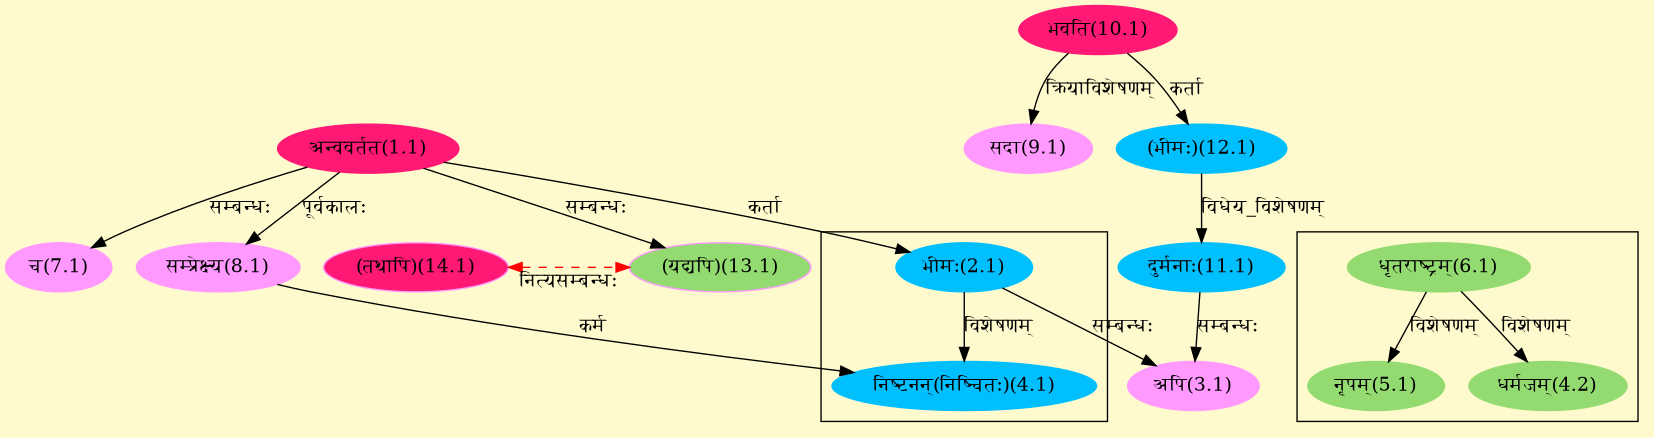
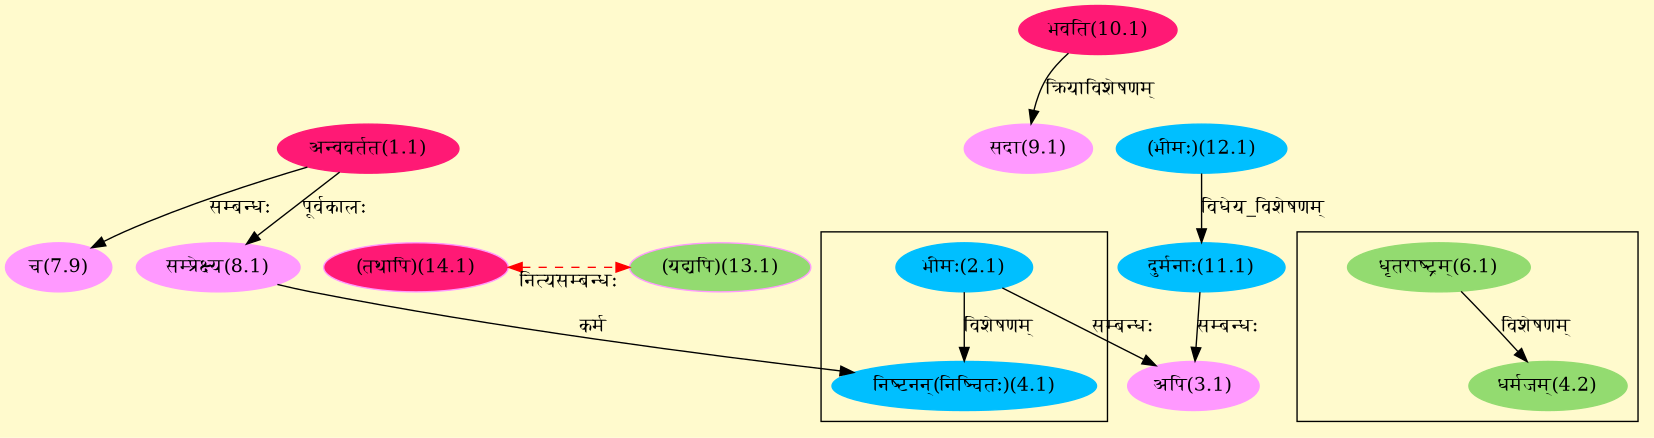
(1156, 81) -> none
(671, 202) -> none
(537, 206) -> none
(59, 267) -> (59, 267)
(1376, 386) -> none
